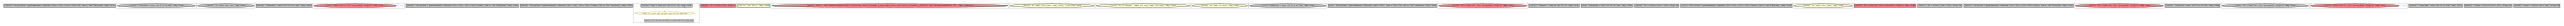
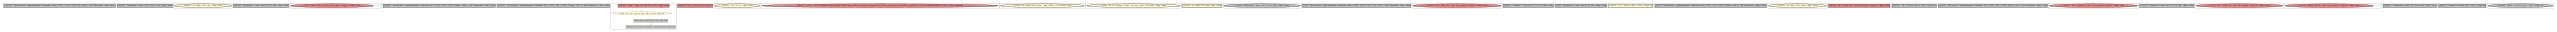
(156, 6) -> (145, 6)
(226, 6) -> (203, 6)
(667, 6) -> (644, 6)
(754, 6) -> (737, 6)
(1220, 6) -> (1202, 6)
(1657, 6) -> (1631, 6)
(2265, 6) -> (2239, 6)
(2537, 6) -> (2520, 6)
none -> (651, 21)
